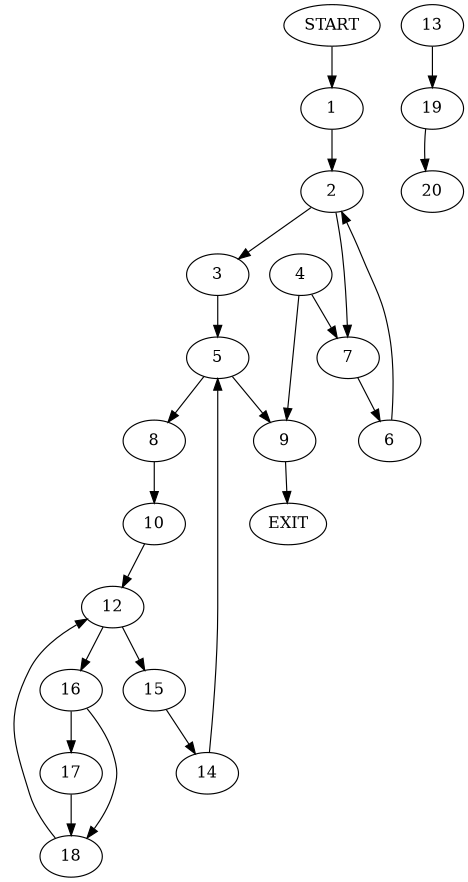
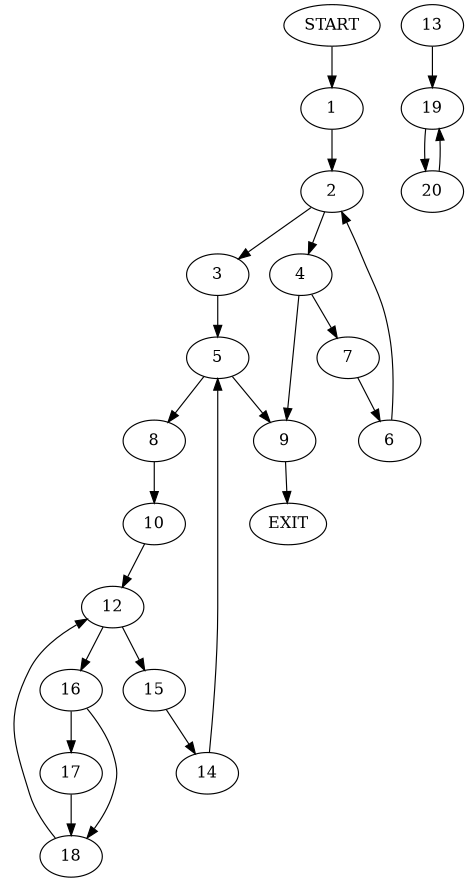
none -> (440, 156)
(344, 269) -> (319, 228)
